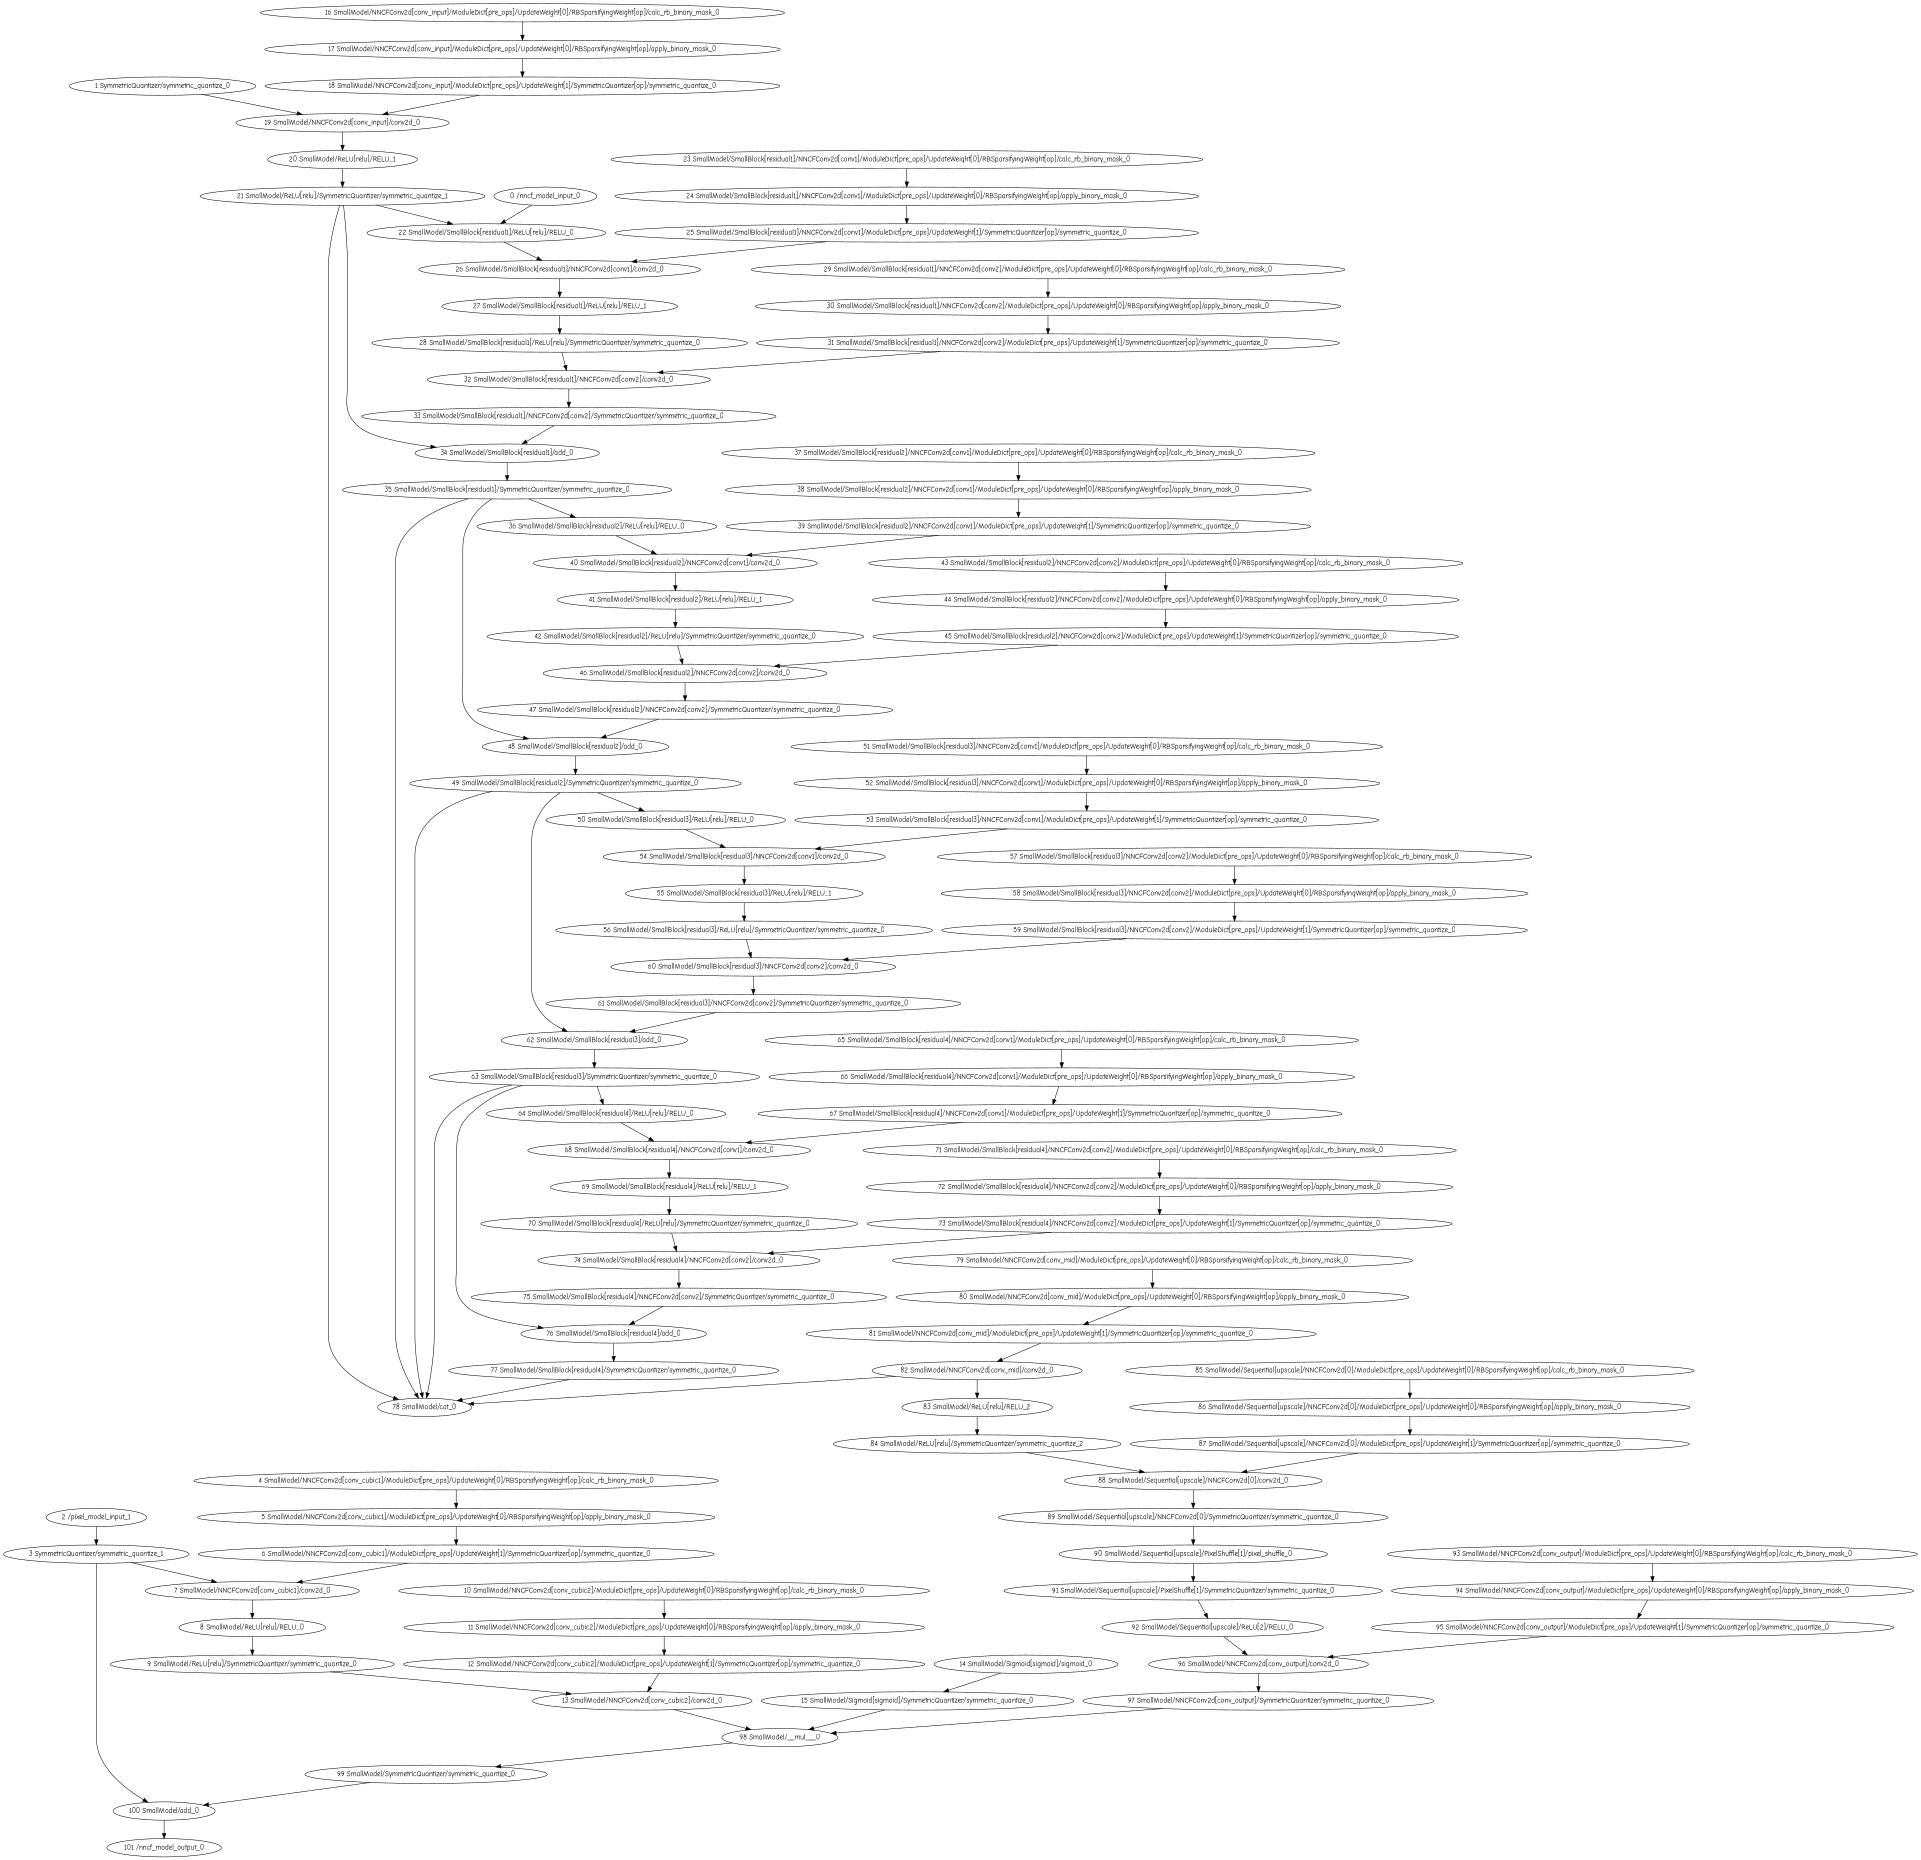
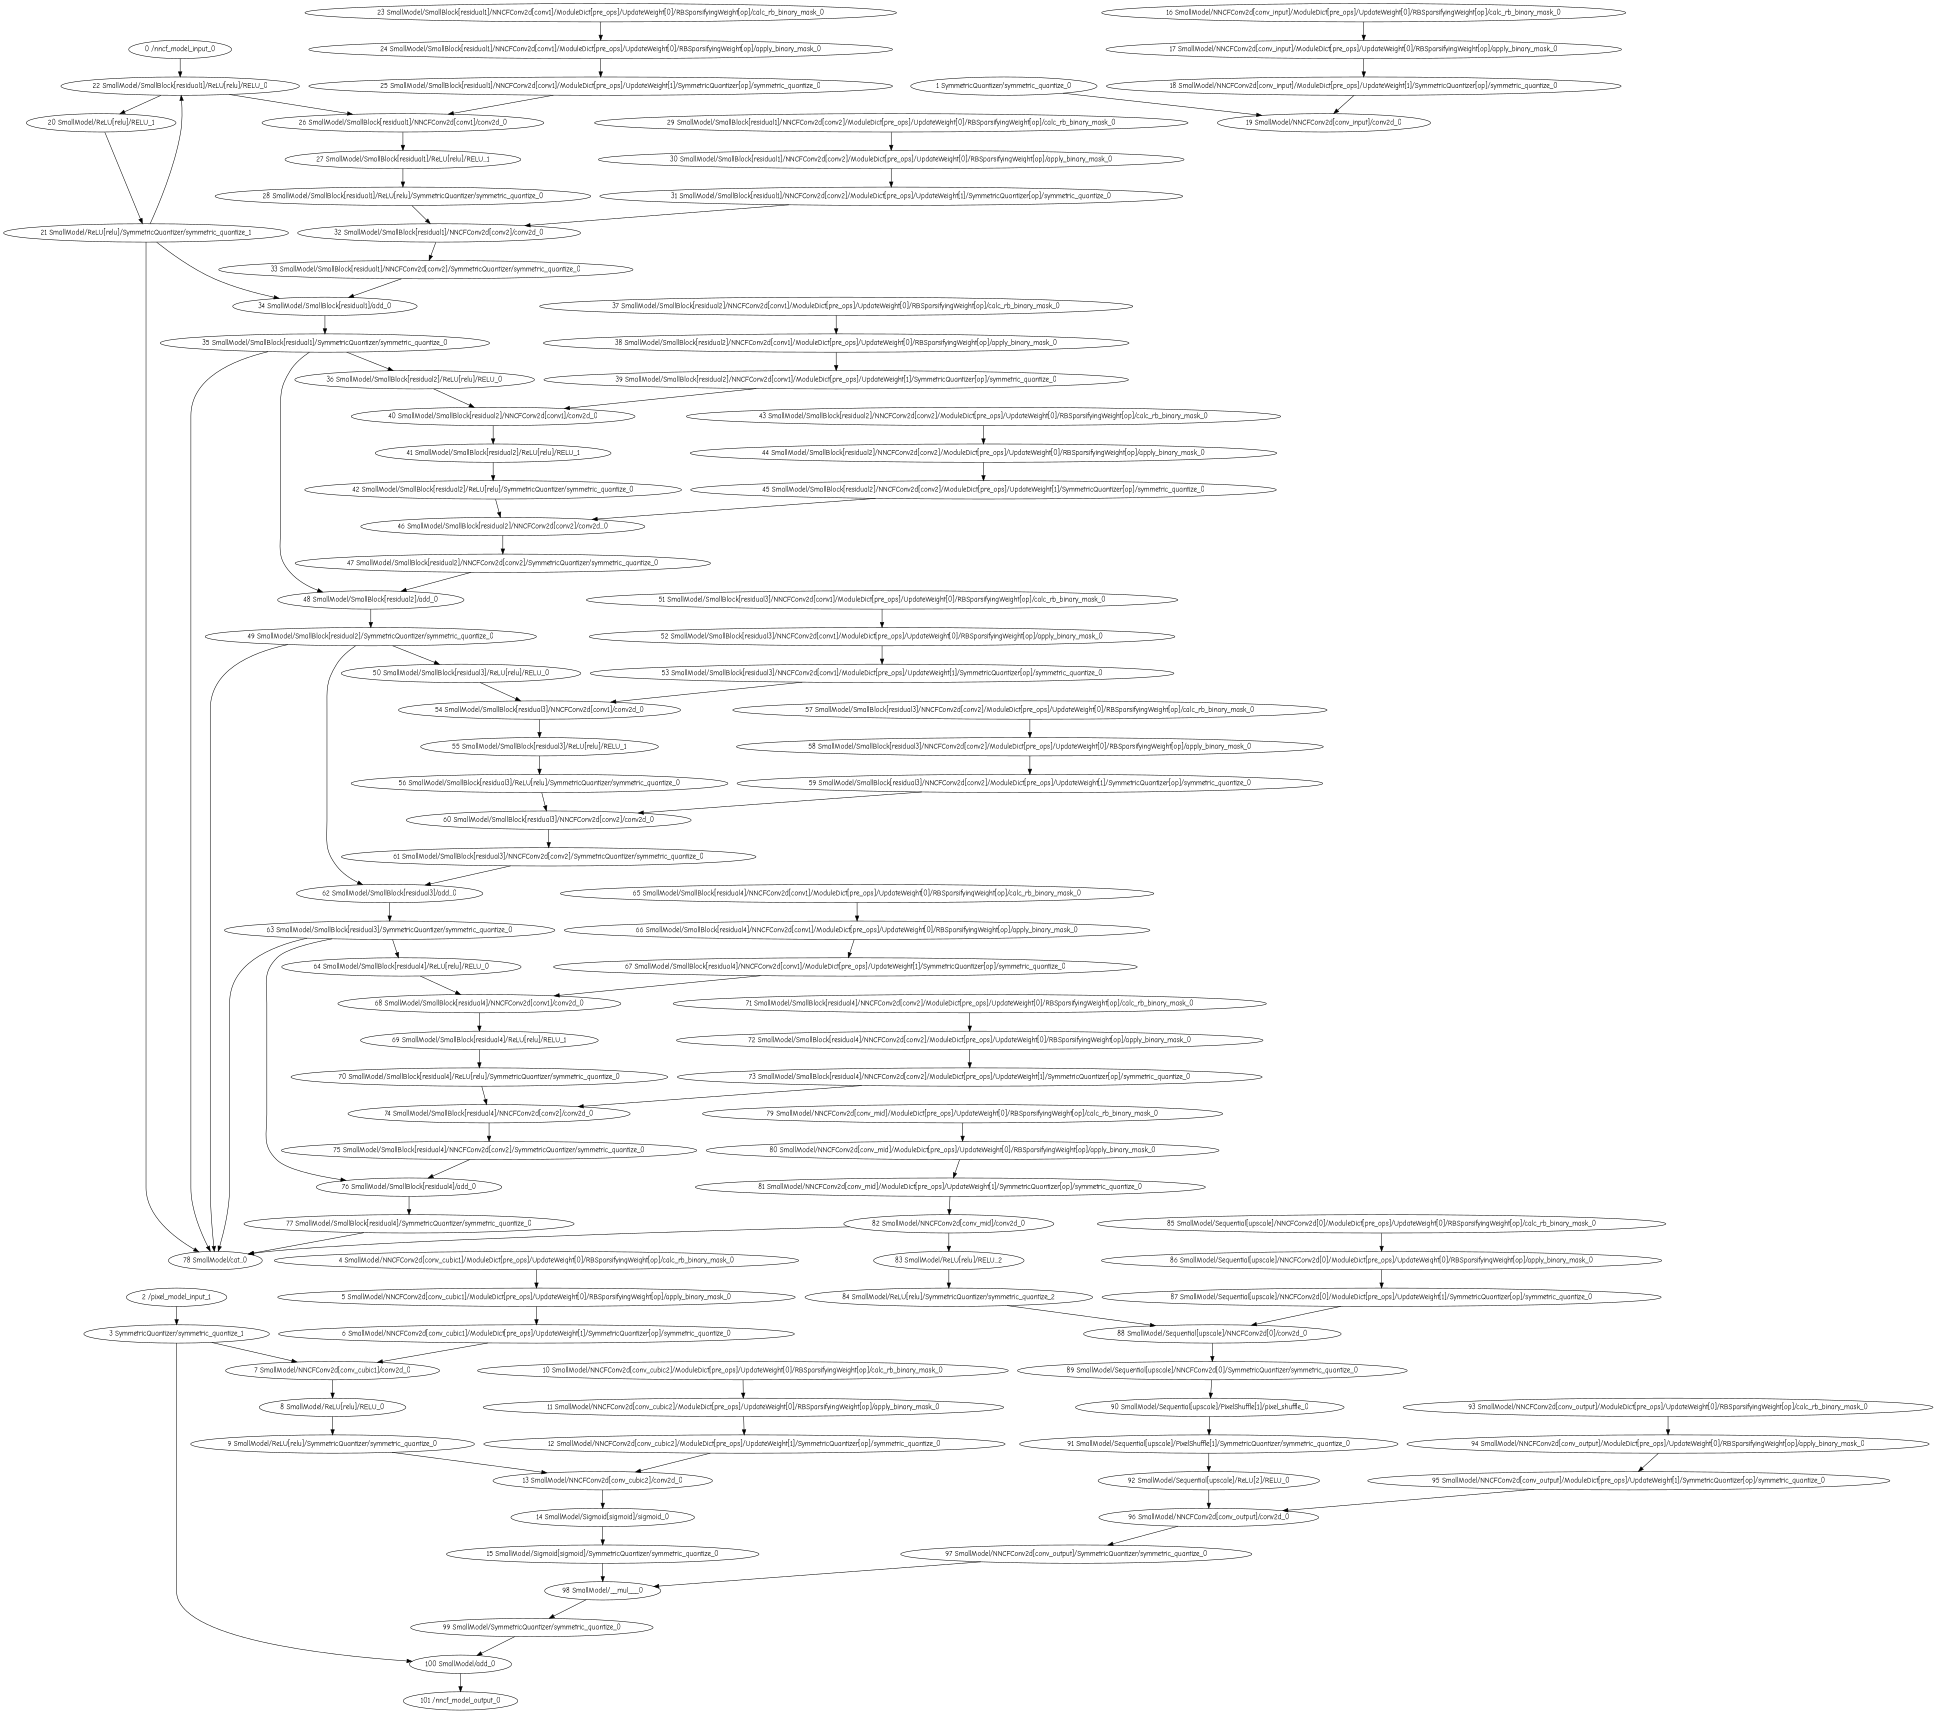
(343, 139) -> (143, 104)
(710, 1719) -> (603, 1497)
